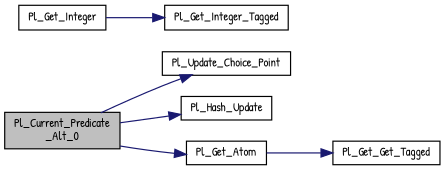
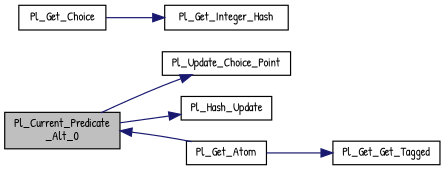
(62, 18) -> (62, 18)
(226, 18) -> (226, 18)
(147, 150) -> (162, 136)
